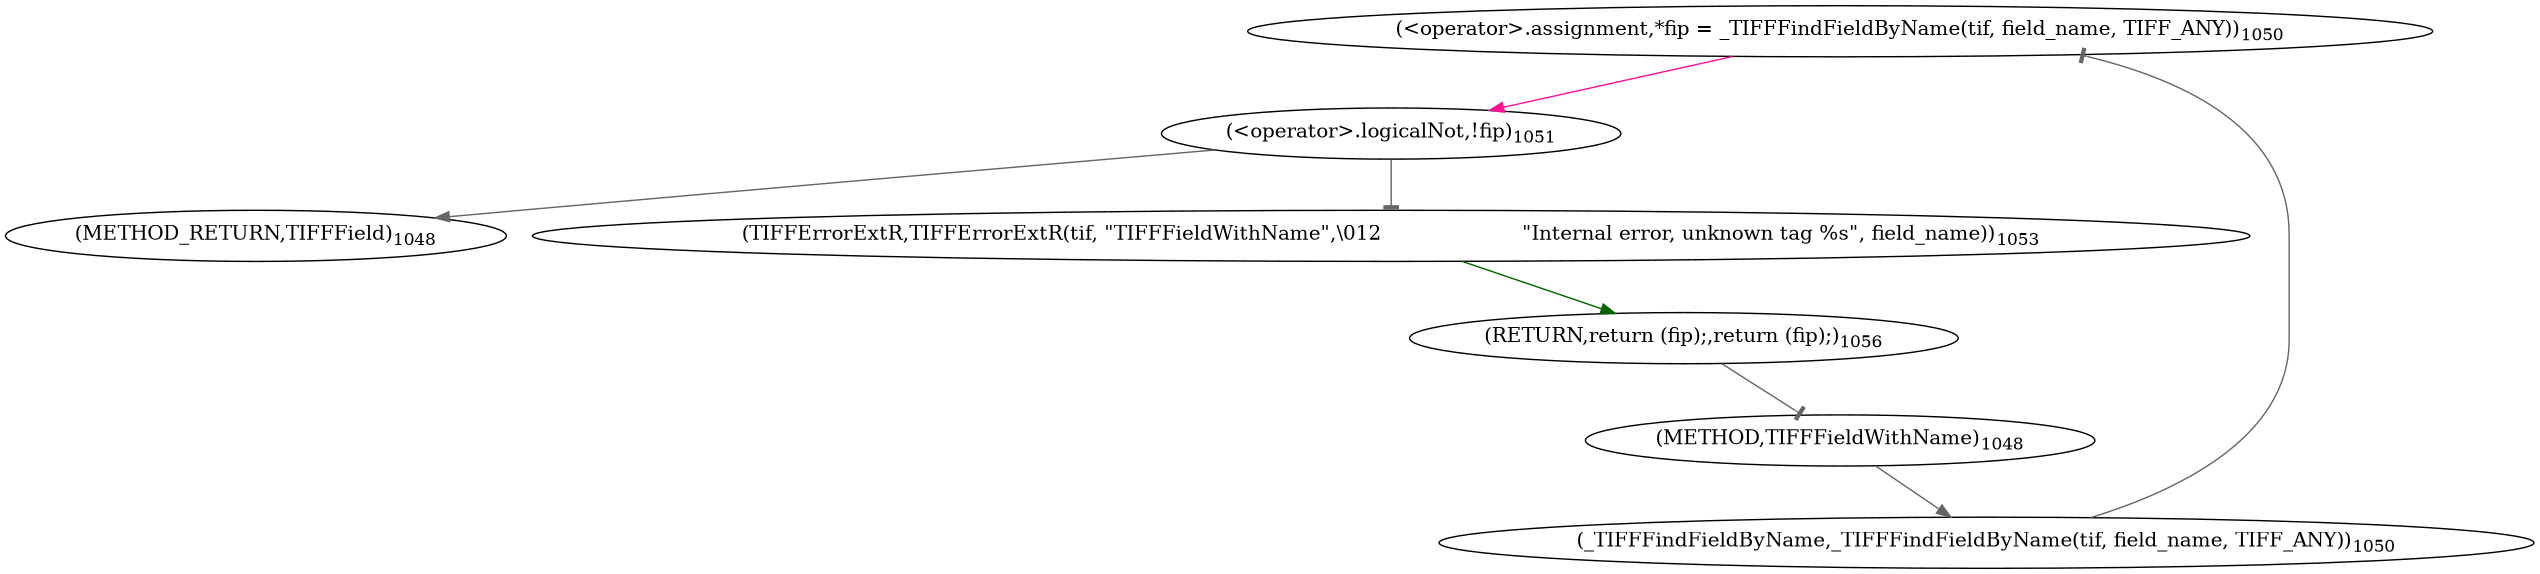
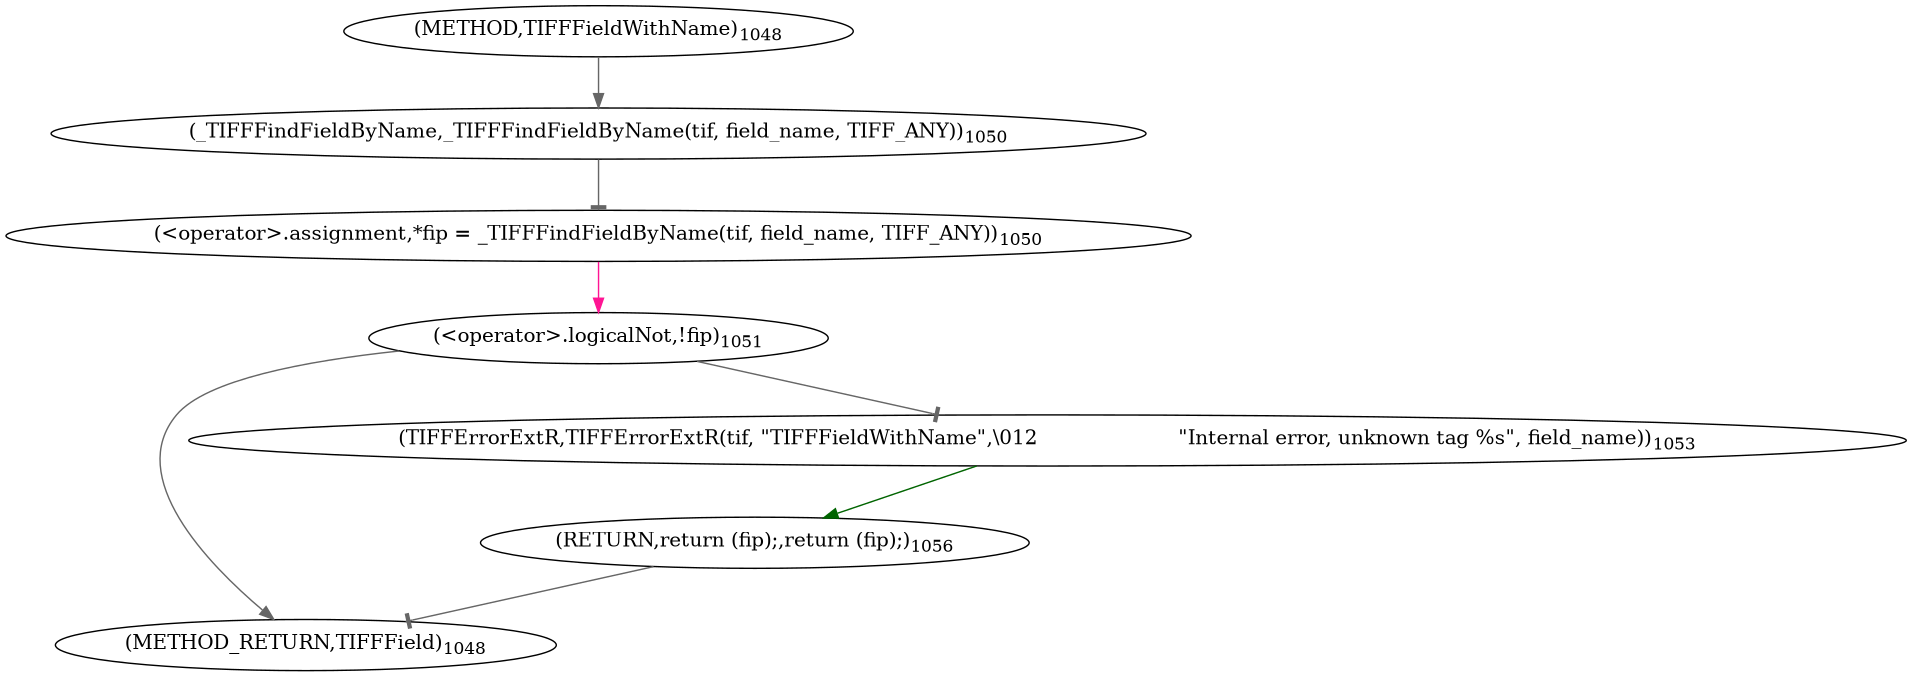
(1759, 387) -> (533, 593)
